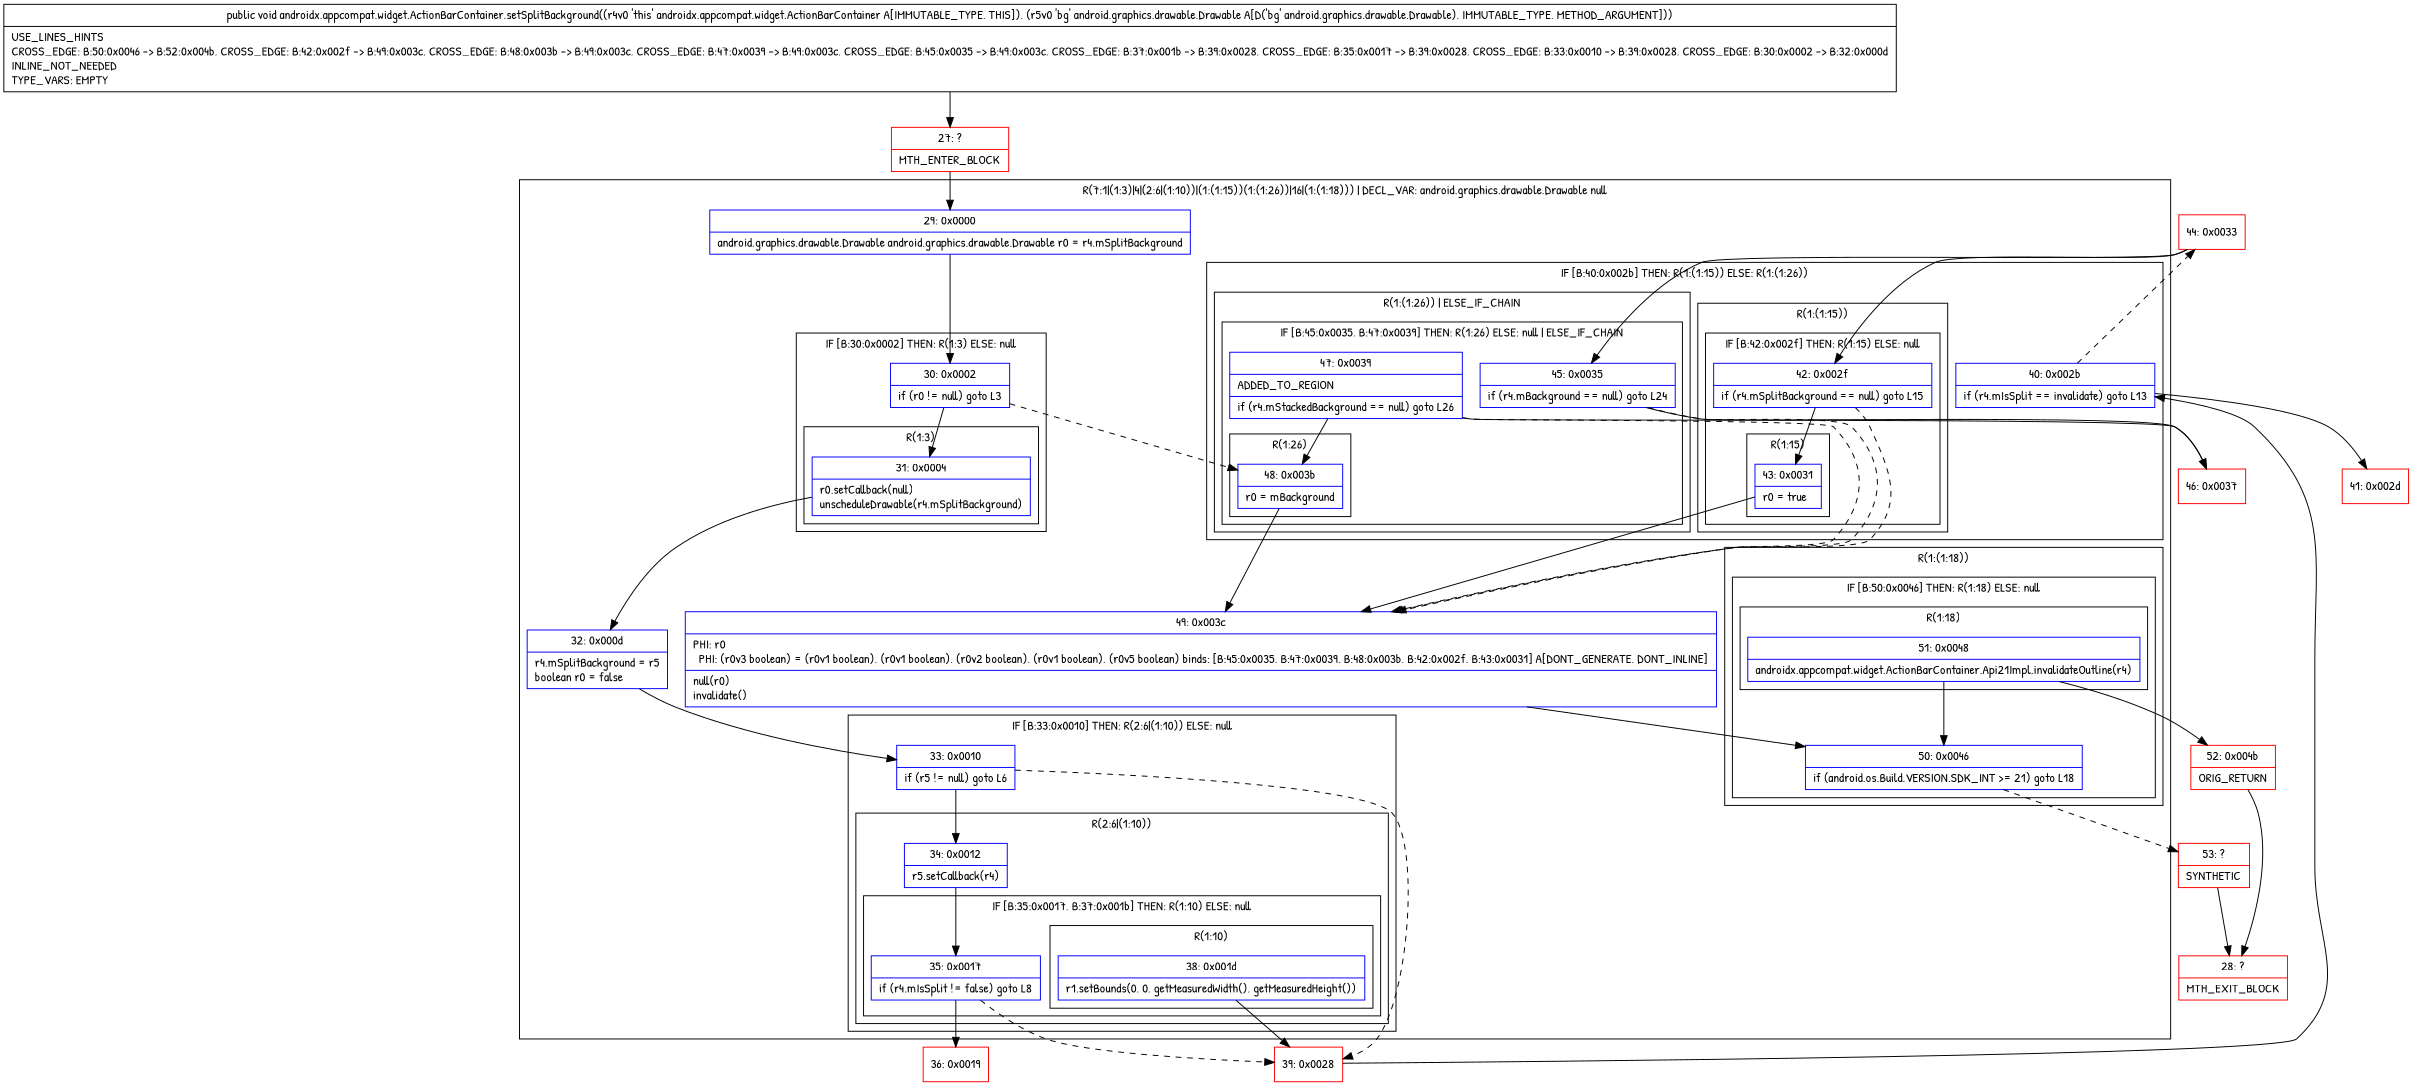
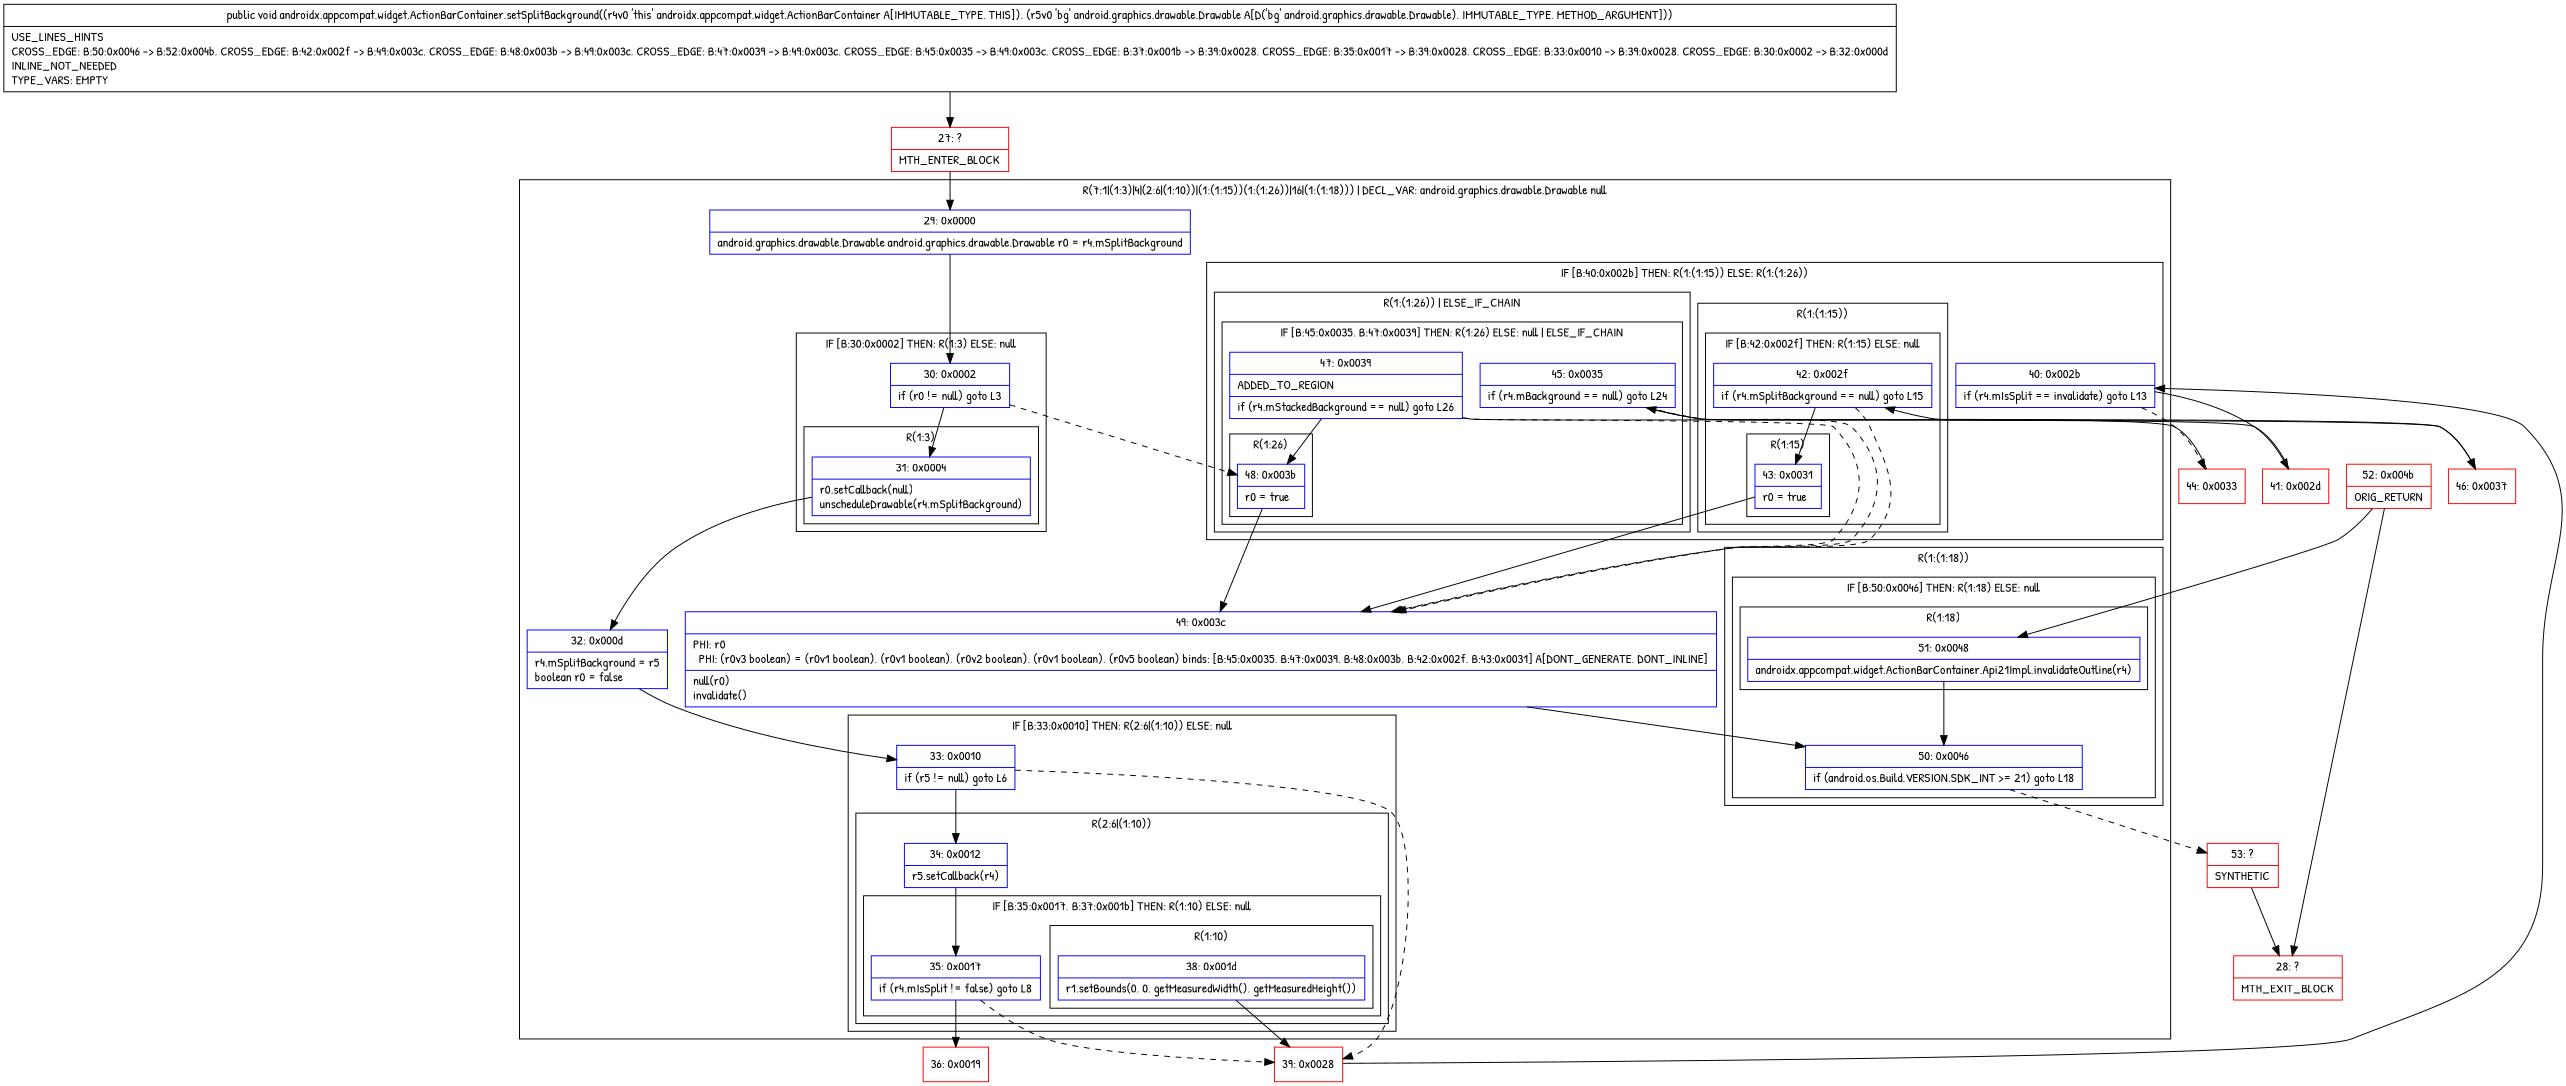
(1919, 271) -> (2102, 421)
(1290, 497) -> (1267, 497)
(2132, 704) -> (2206, 582)
